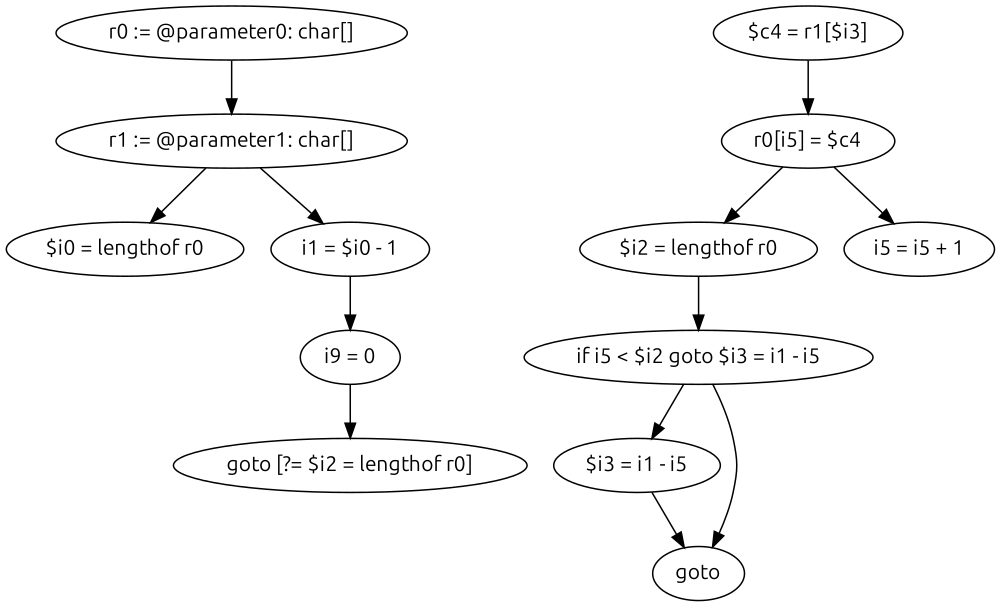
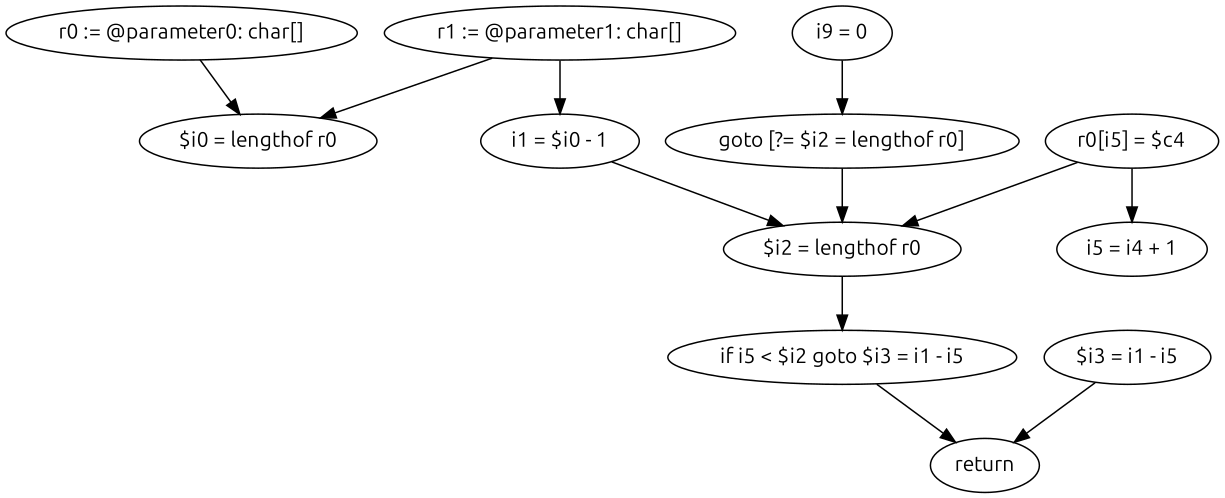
(808, 33) -> none
(232, 80) -> (216, 81)
none -> (842, 188)
(919, 249) -> (1132, 249)
(350, 296) -> (690, 191)
(672, 405) -> none
(699, 574) -> (985, 465)
